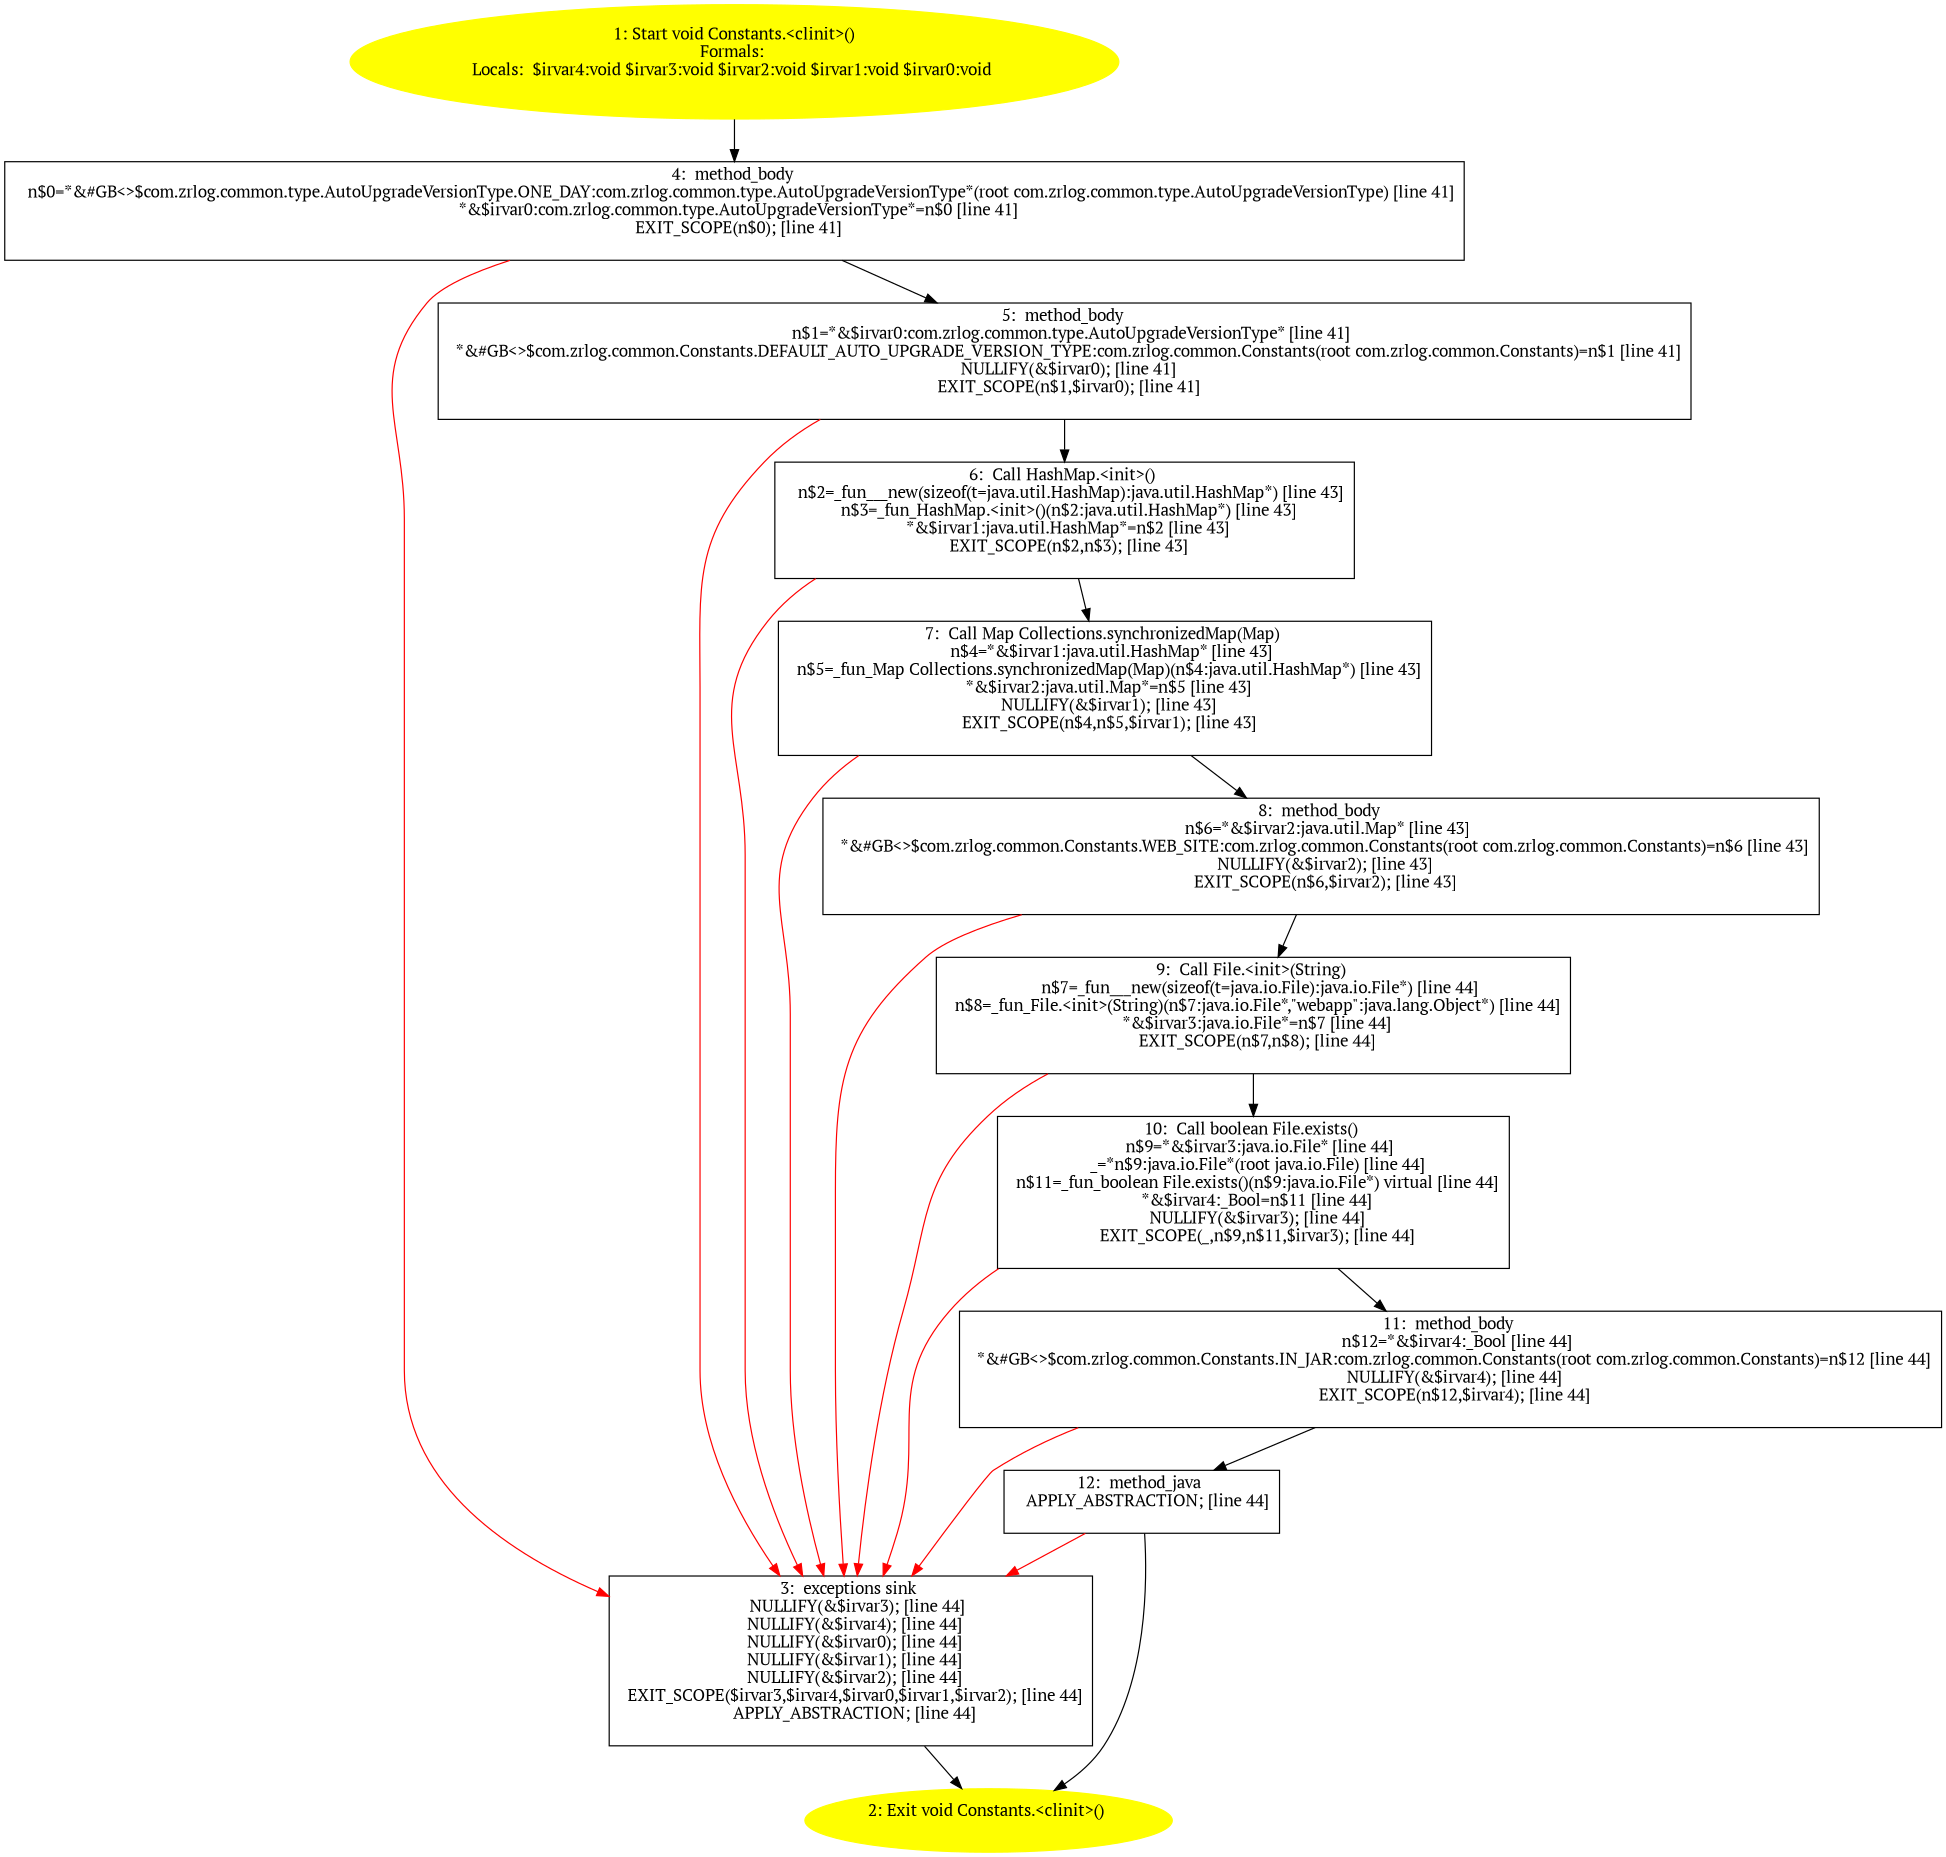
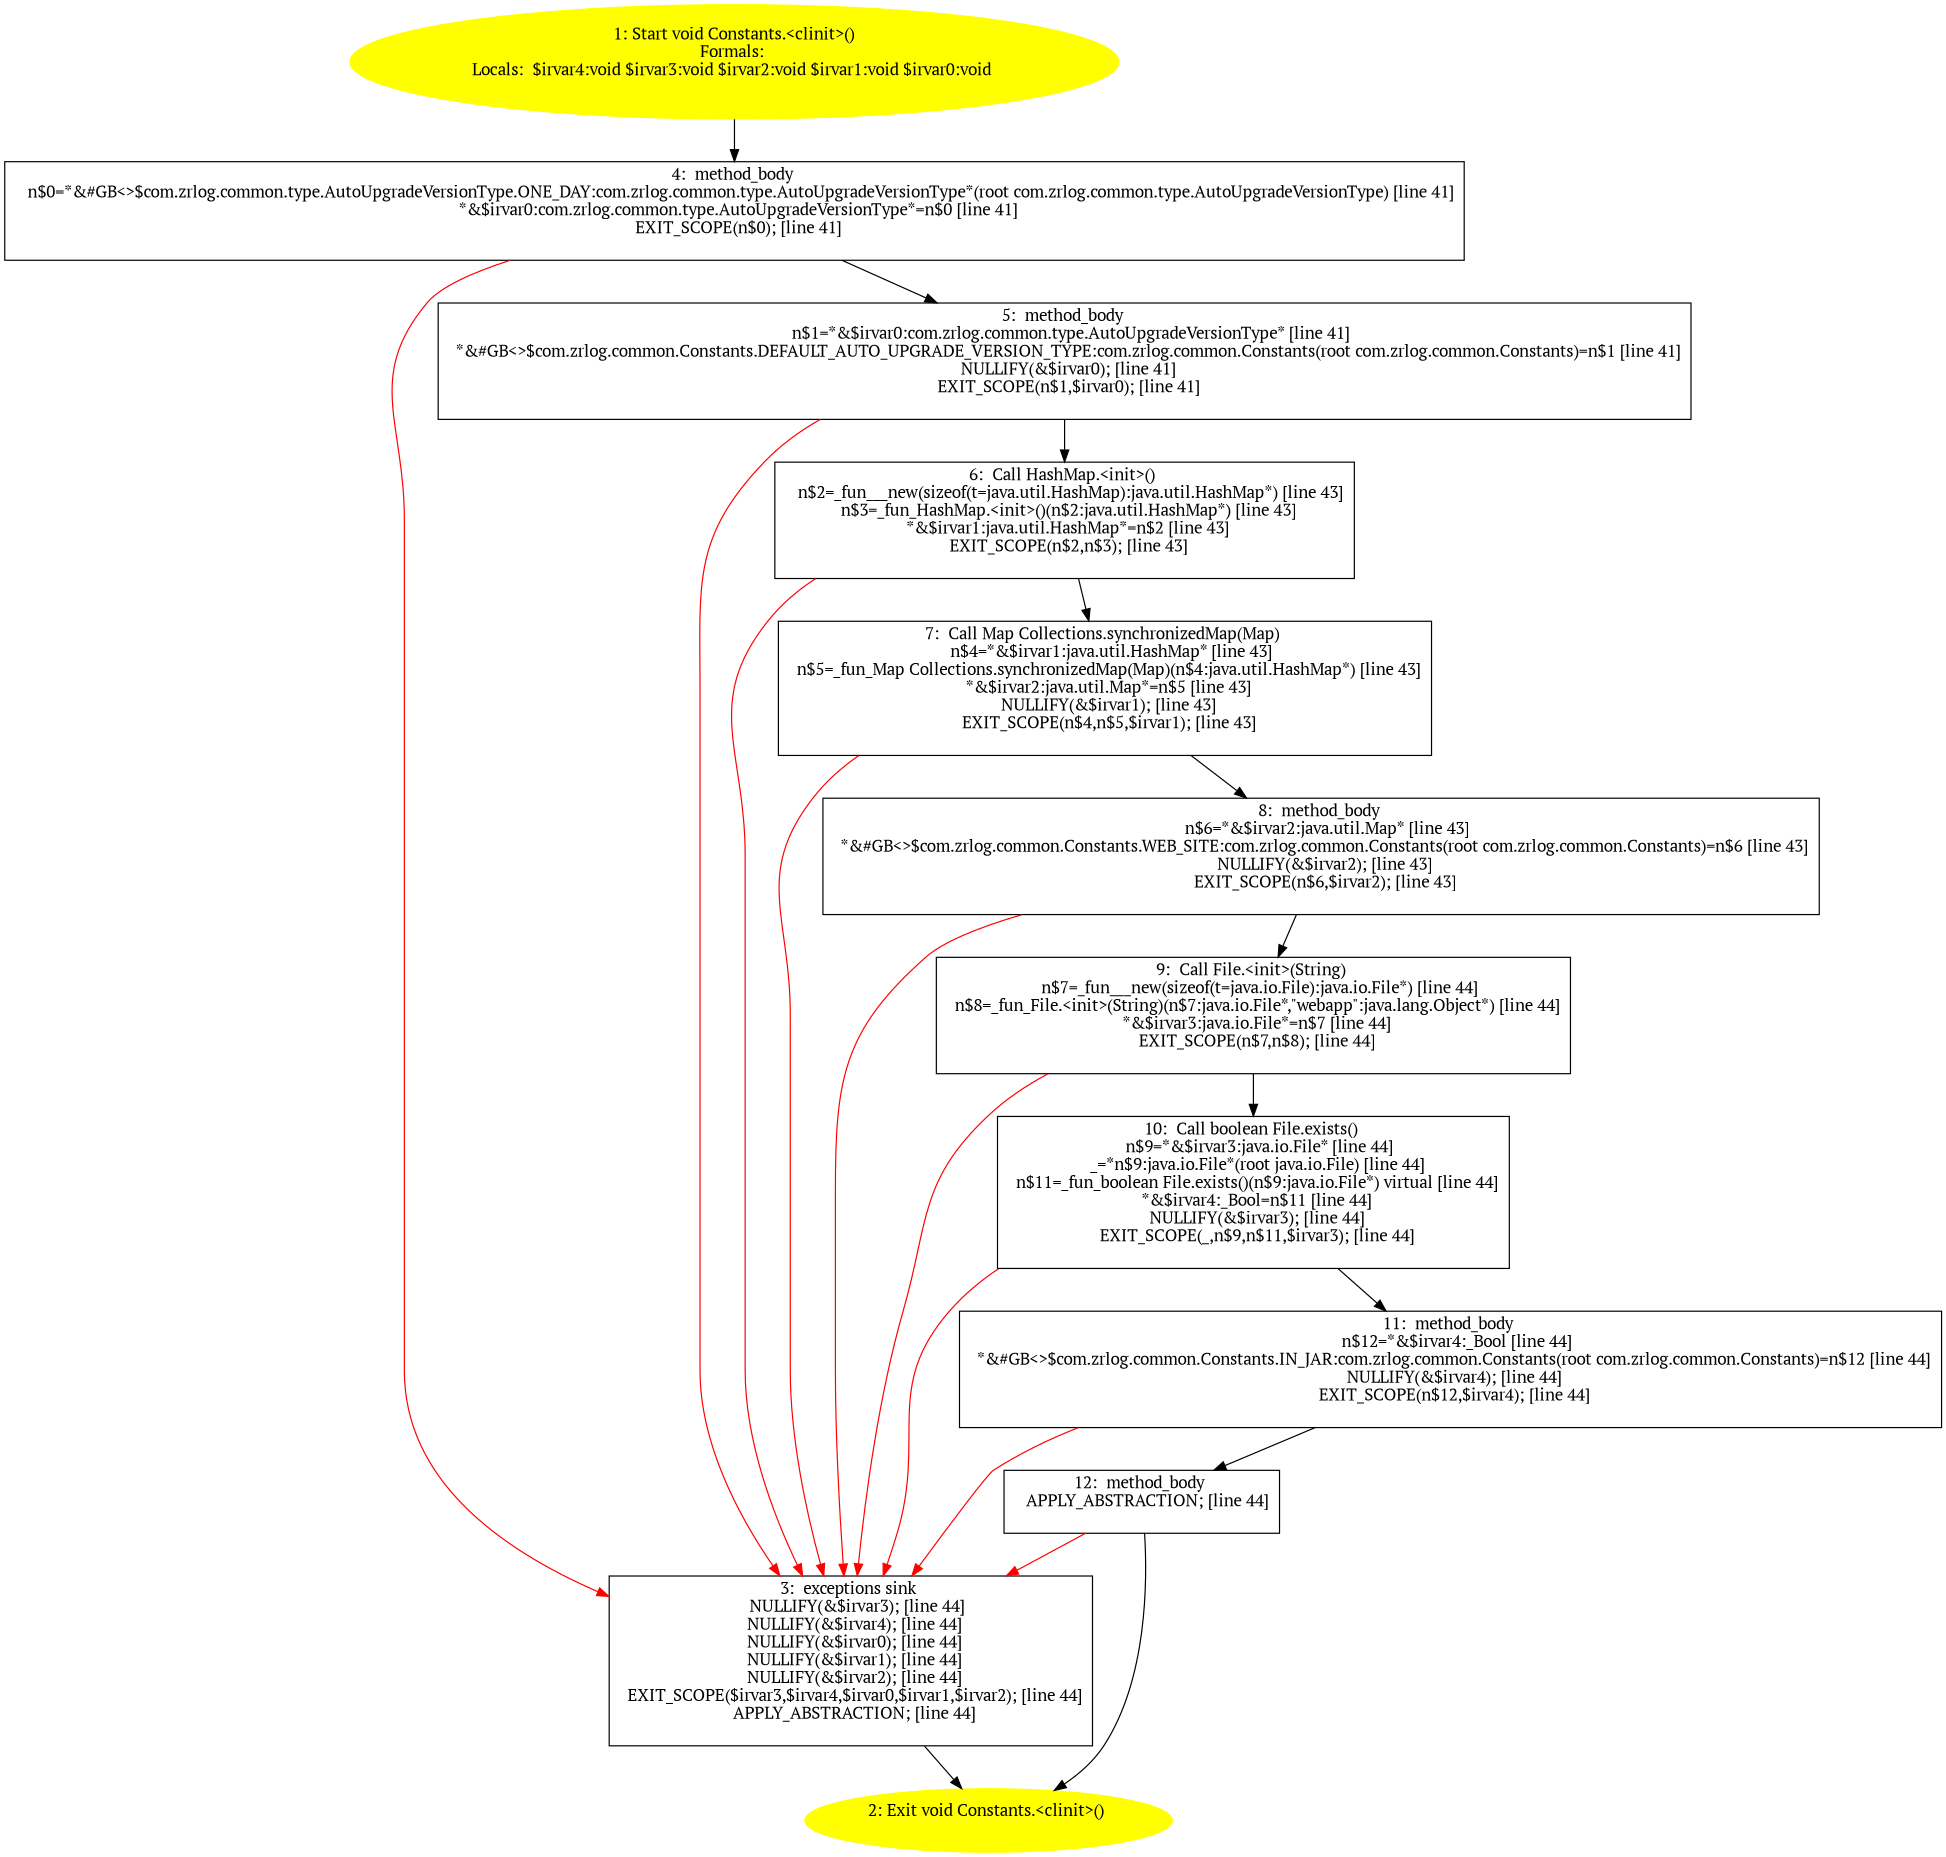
(1142, 1502) -> (1142, 1502)
